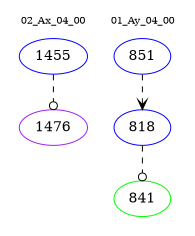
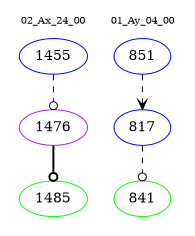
(53, 21) -> (53, 21)
(142, 128) -> (142, 128)
none -> (53, 199)
